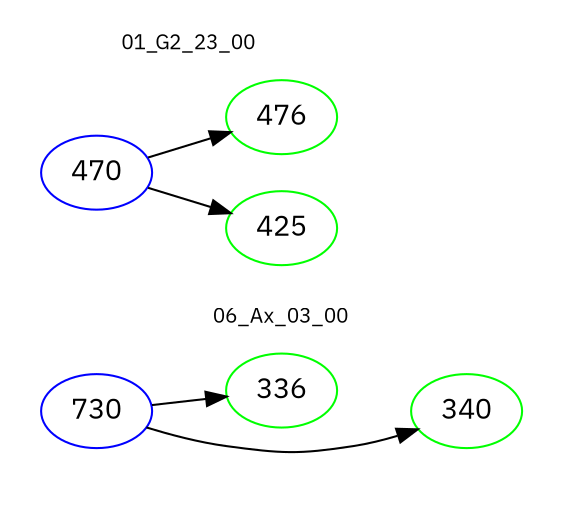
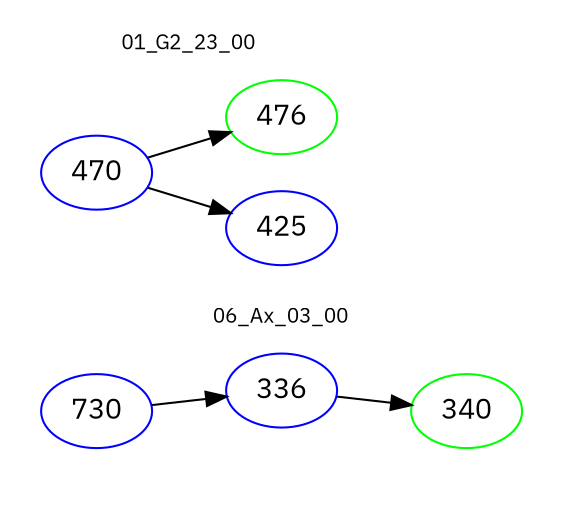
(282, 228) -> (282, 228)
(282, 391) -> (282, 391)
(272, 451) -> (364, 400)
